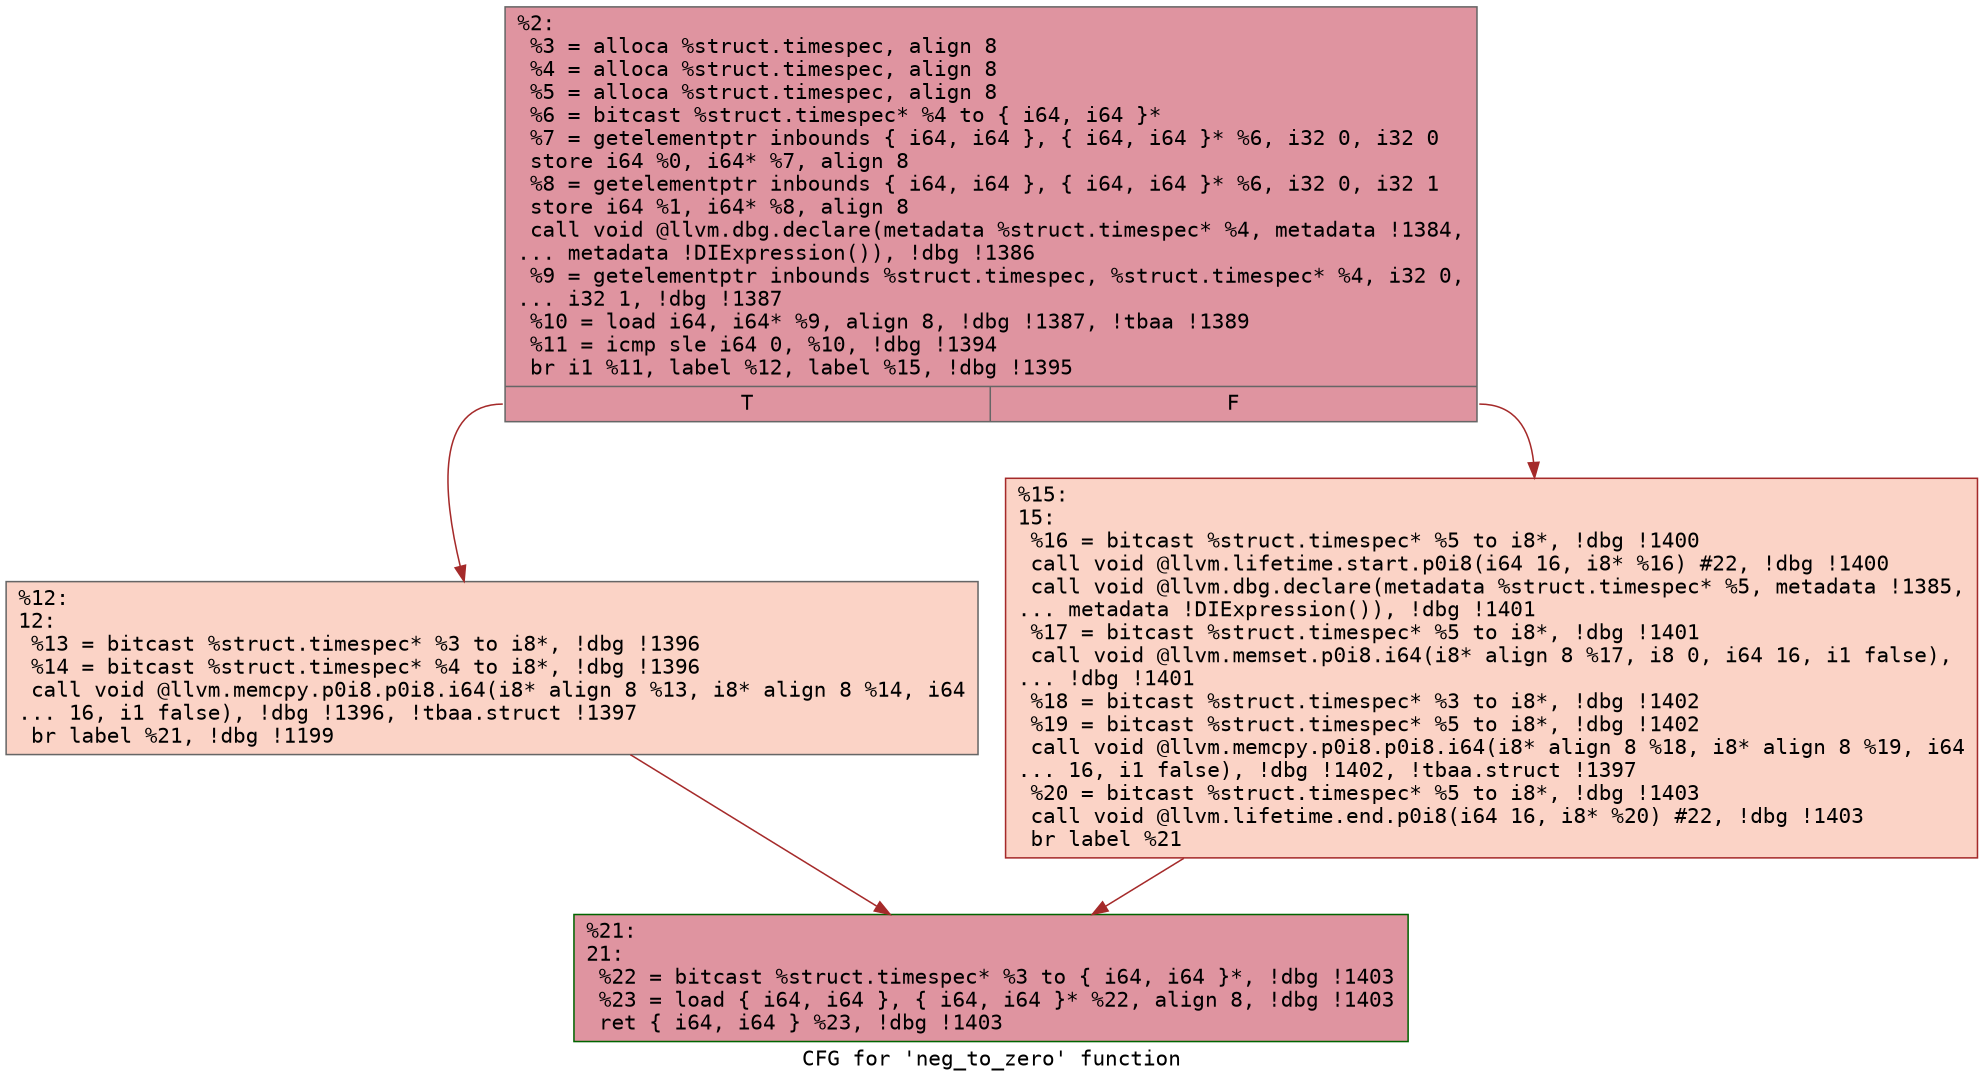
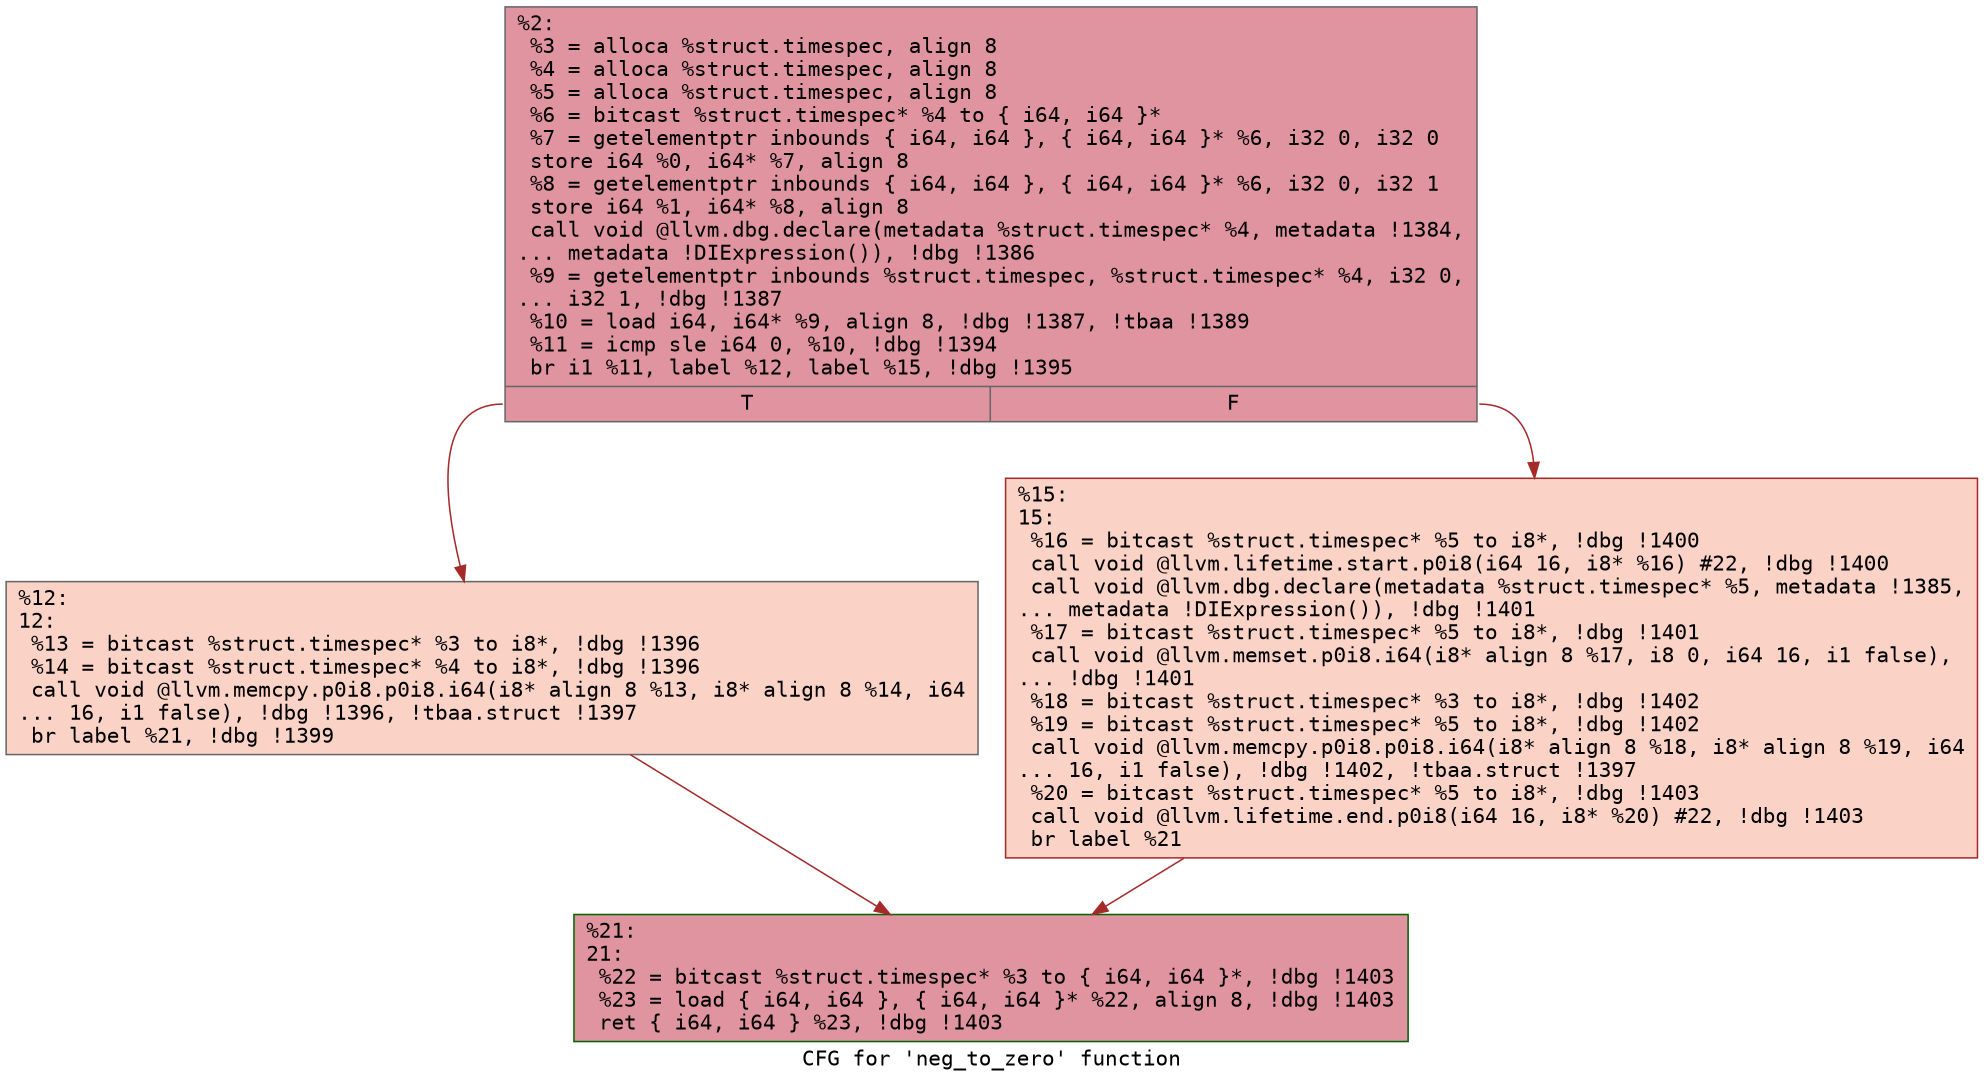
(177, 736) -> (177, 736)
